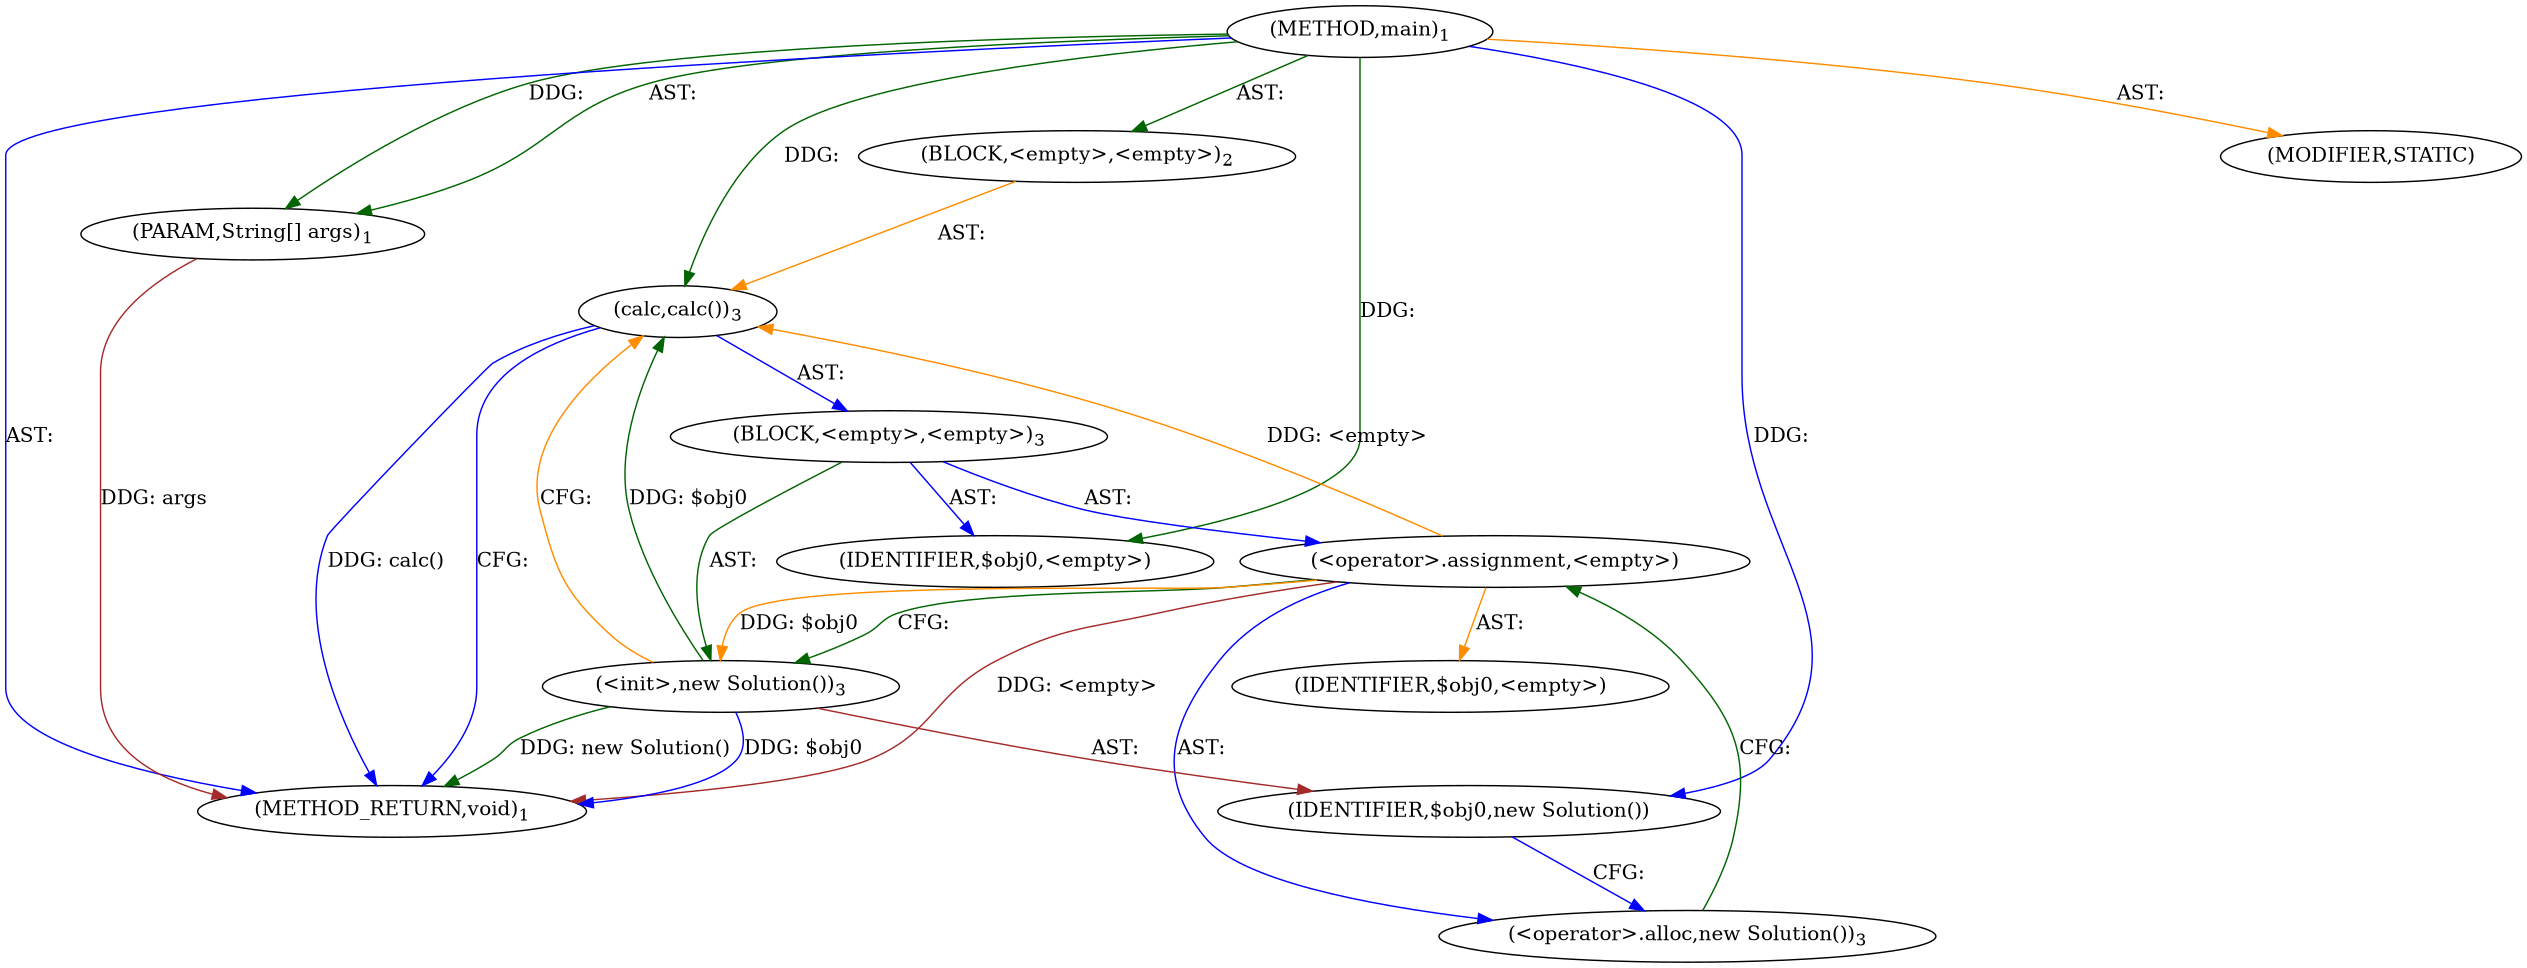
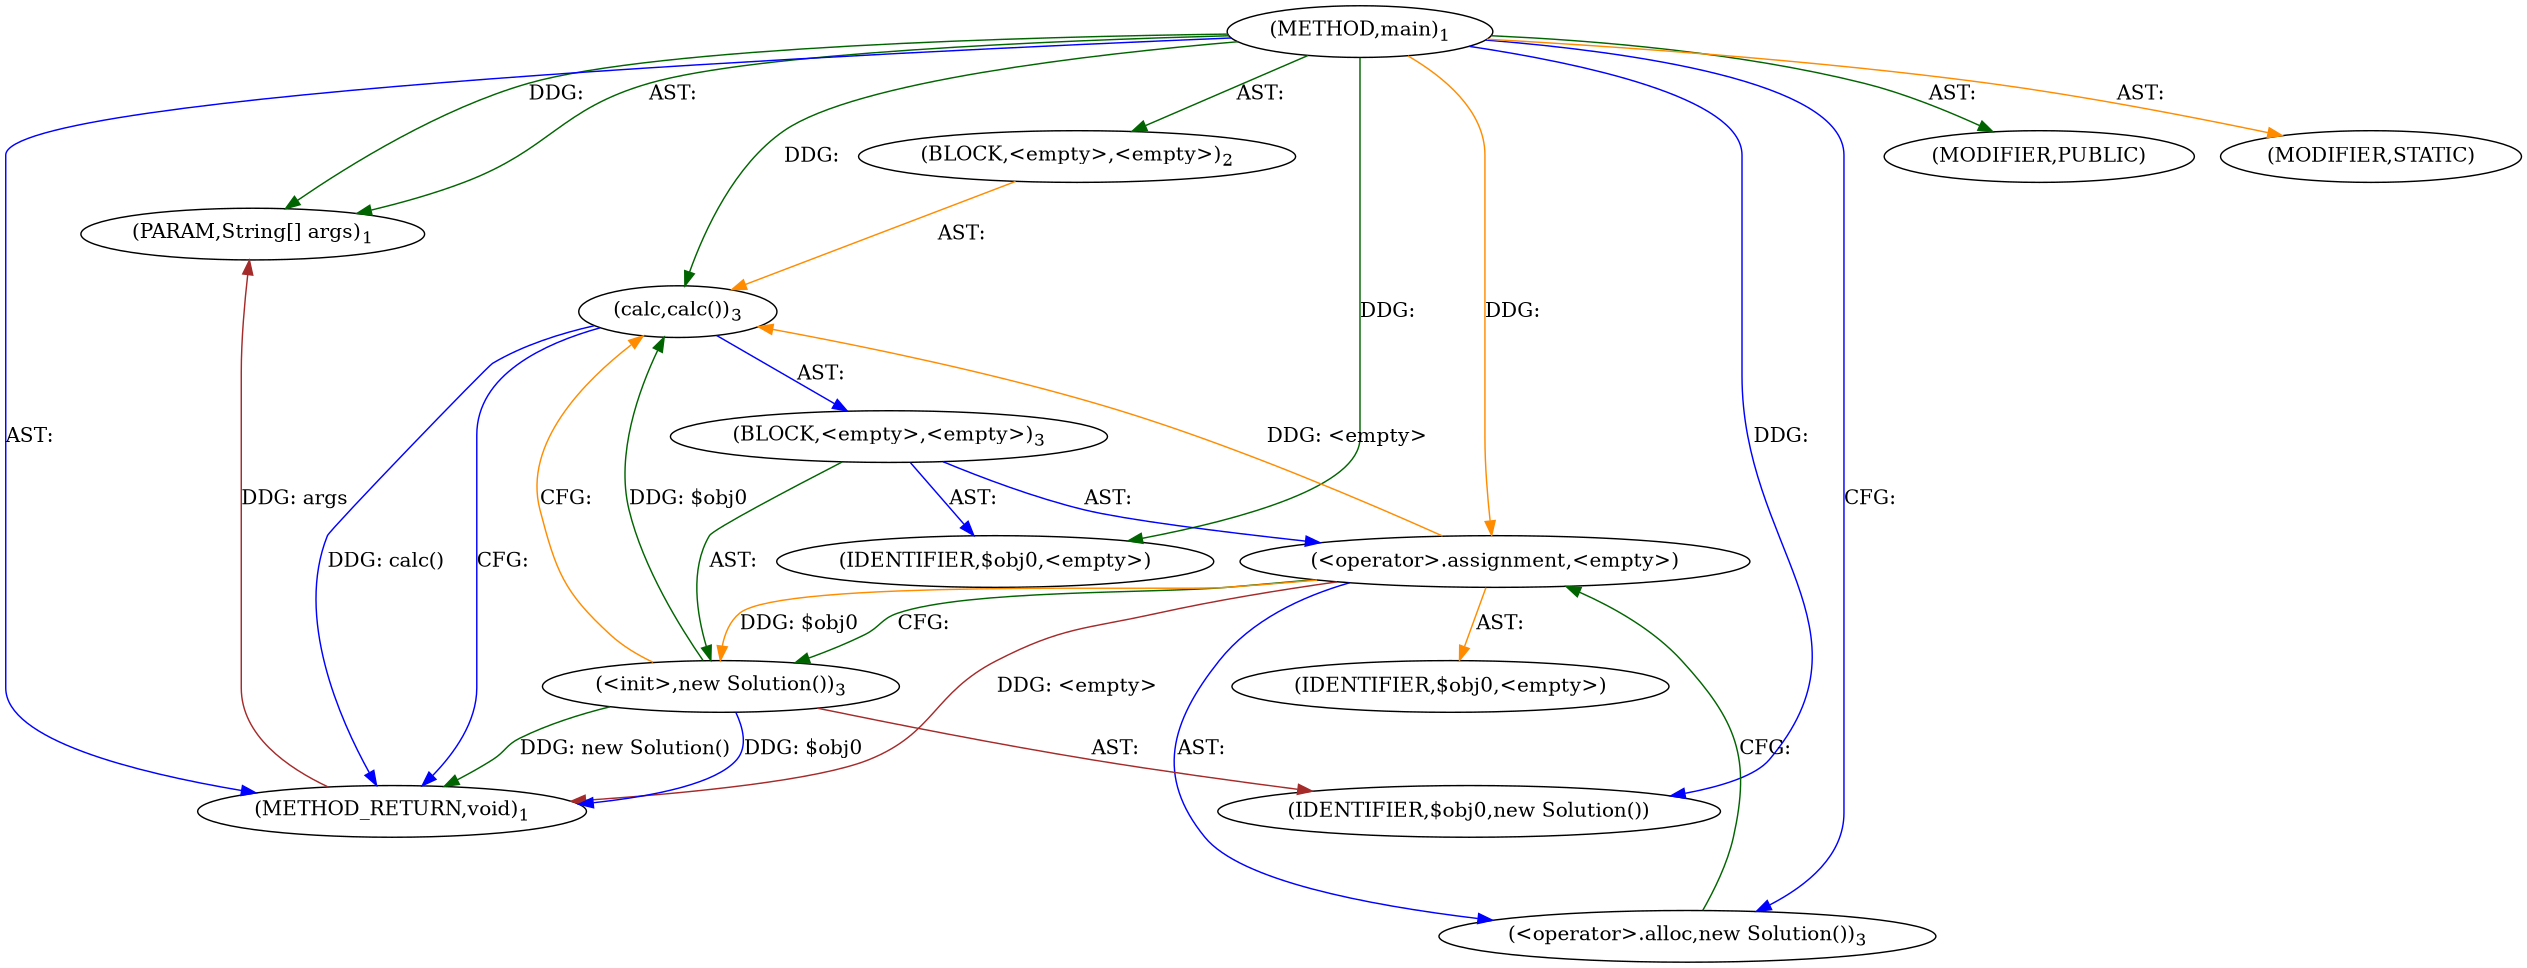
none -> (2039, 157)
none -> (1485, 272)
(101, 535) -> (241, 551)
(1572, 870) -> (1844, 350)
